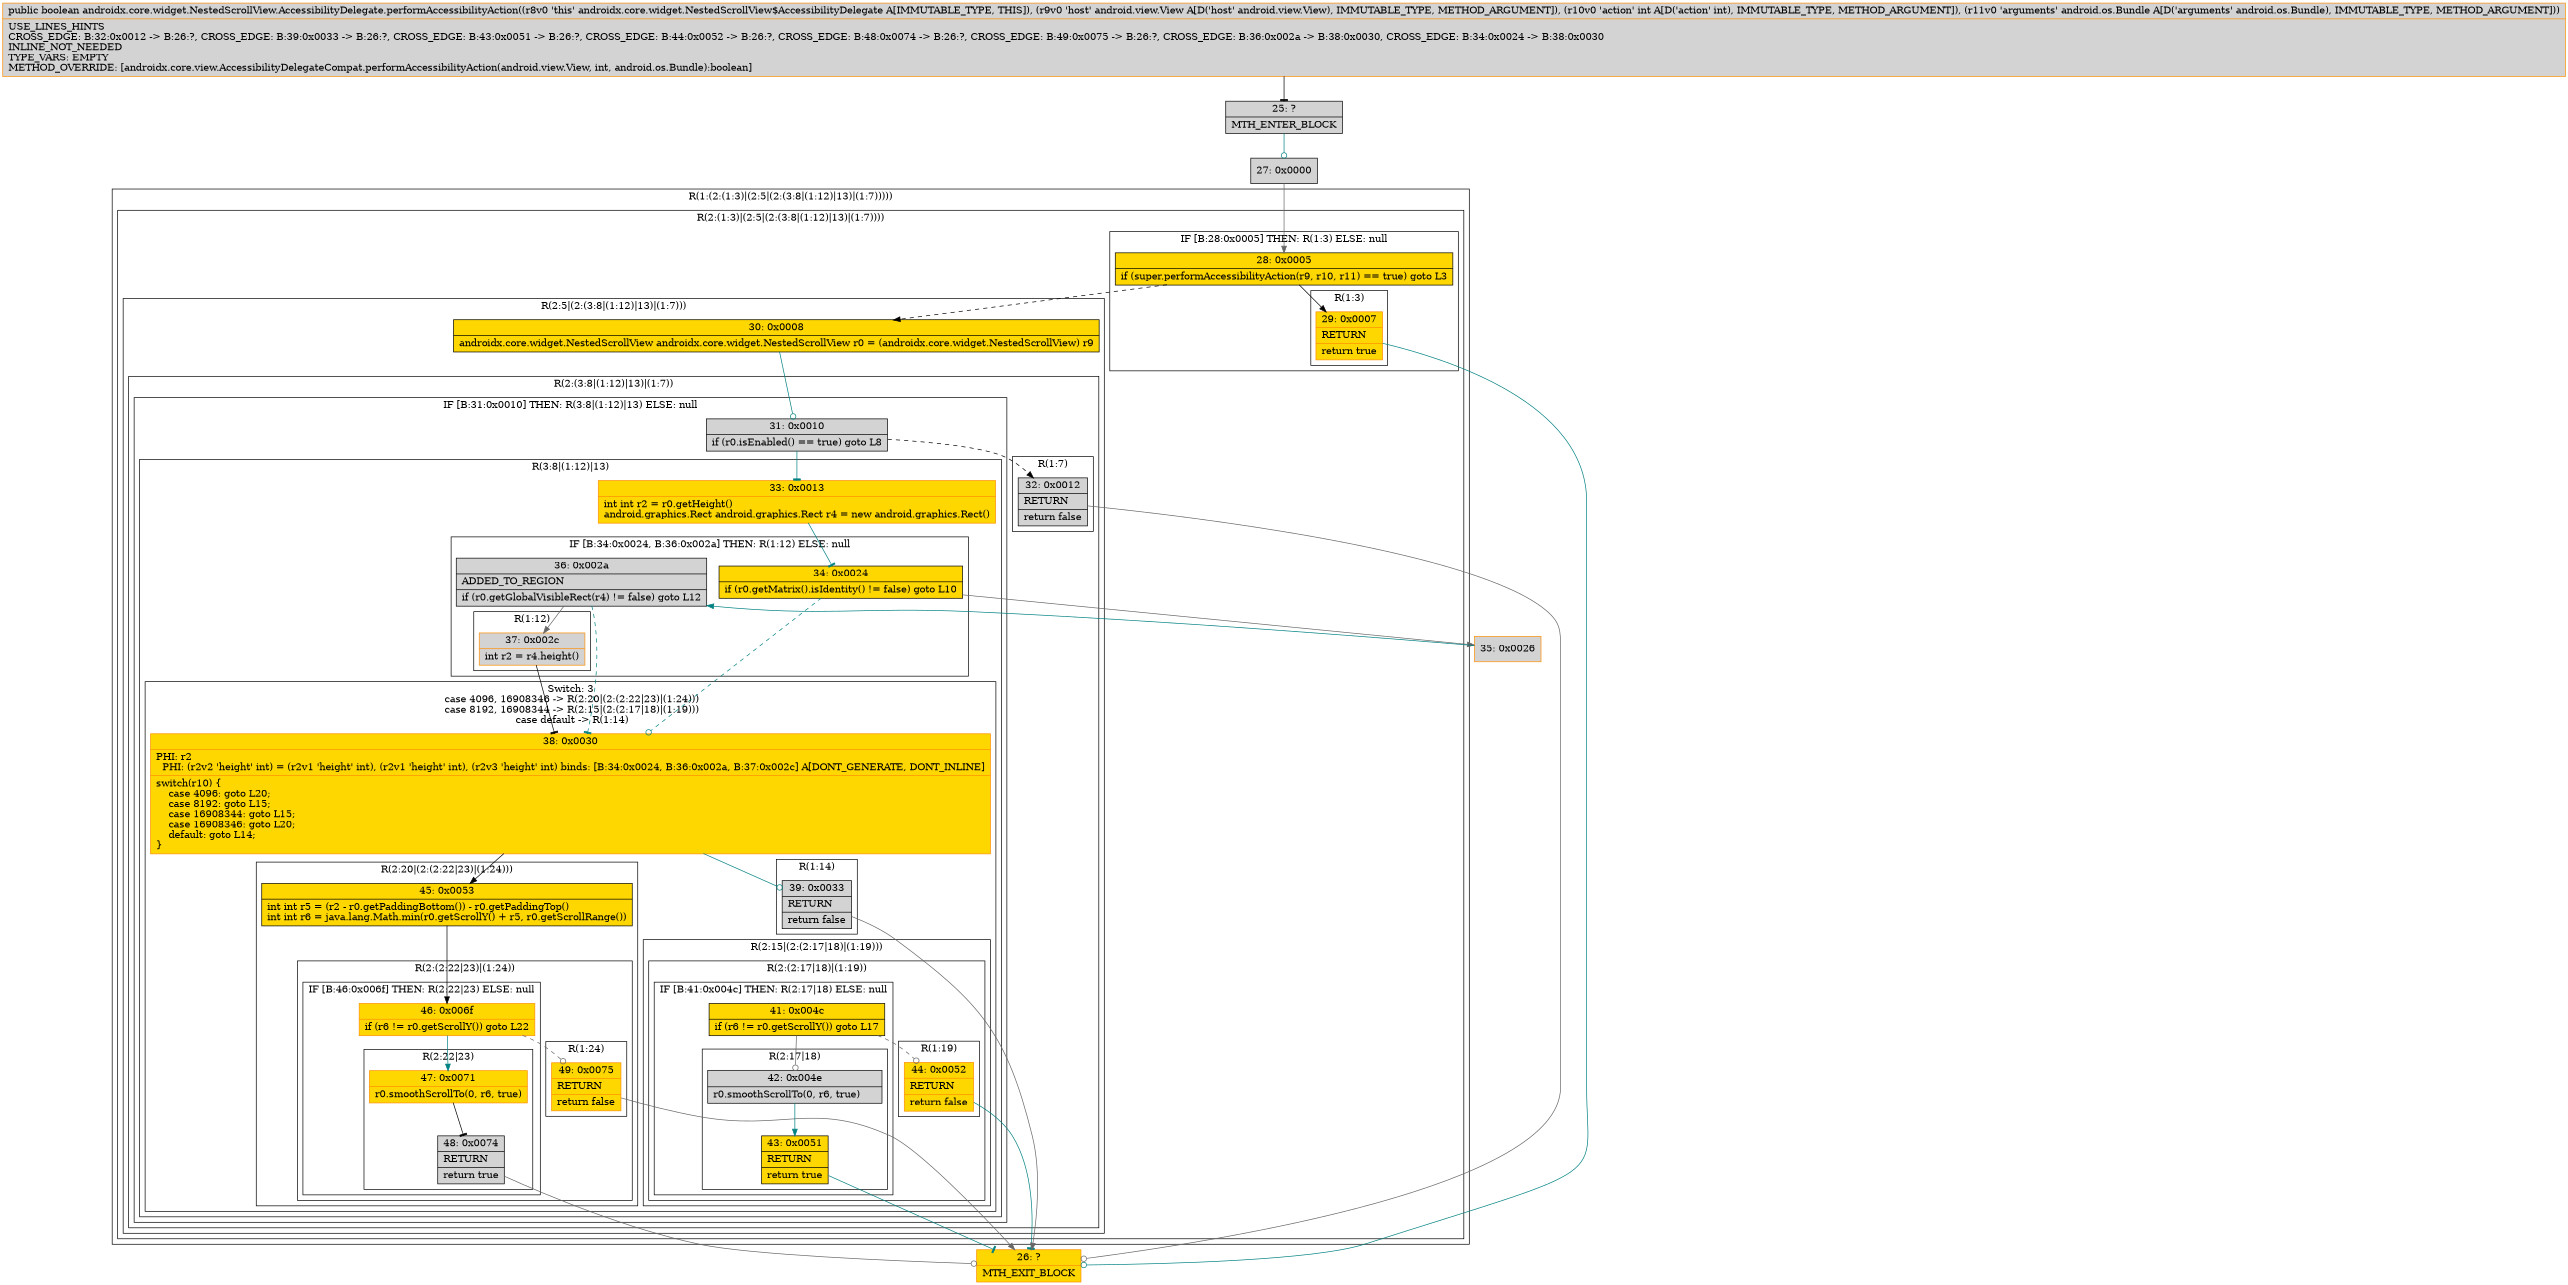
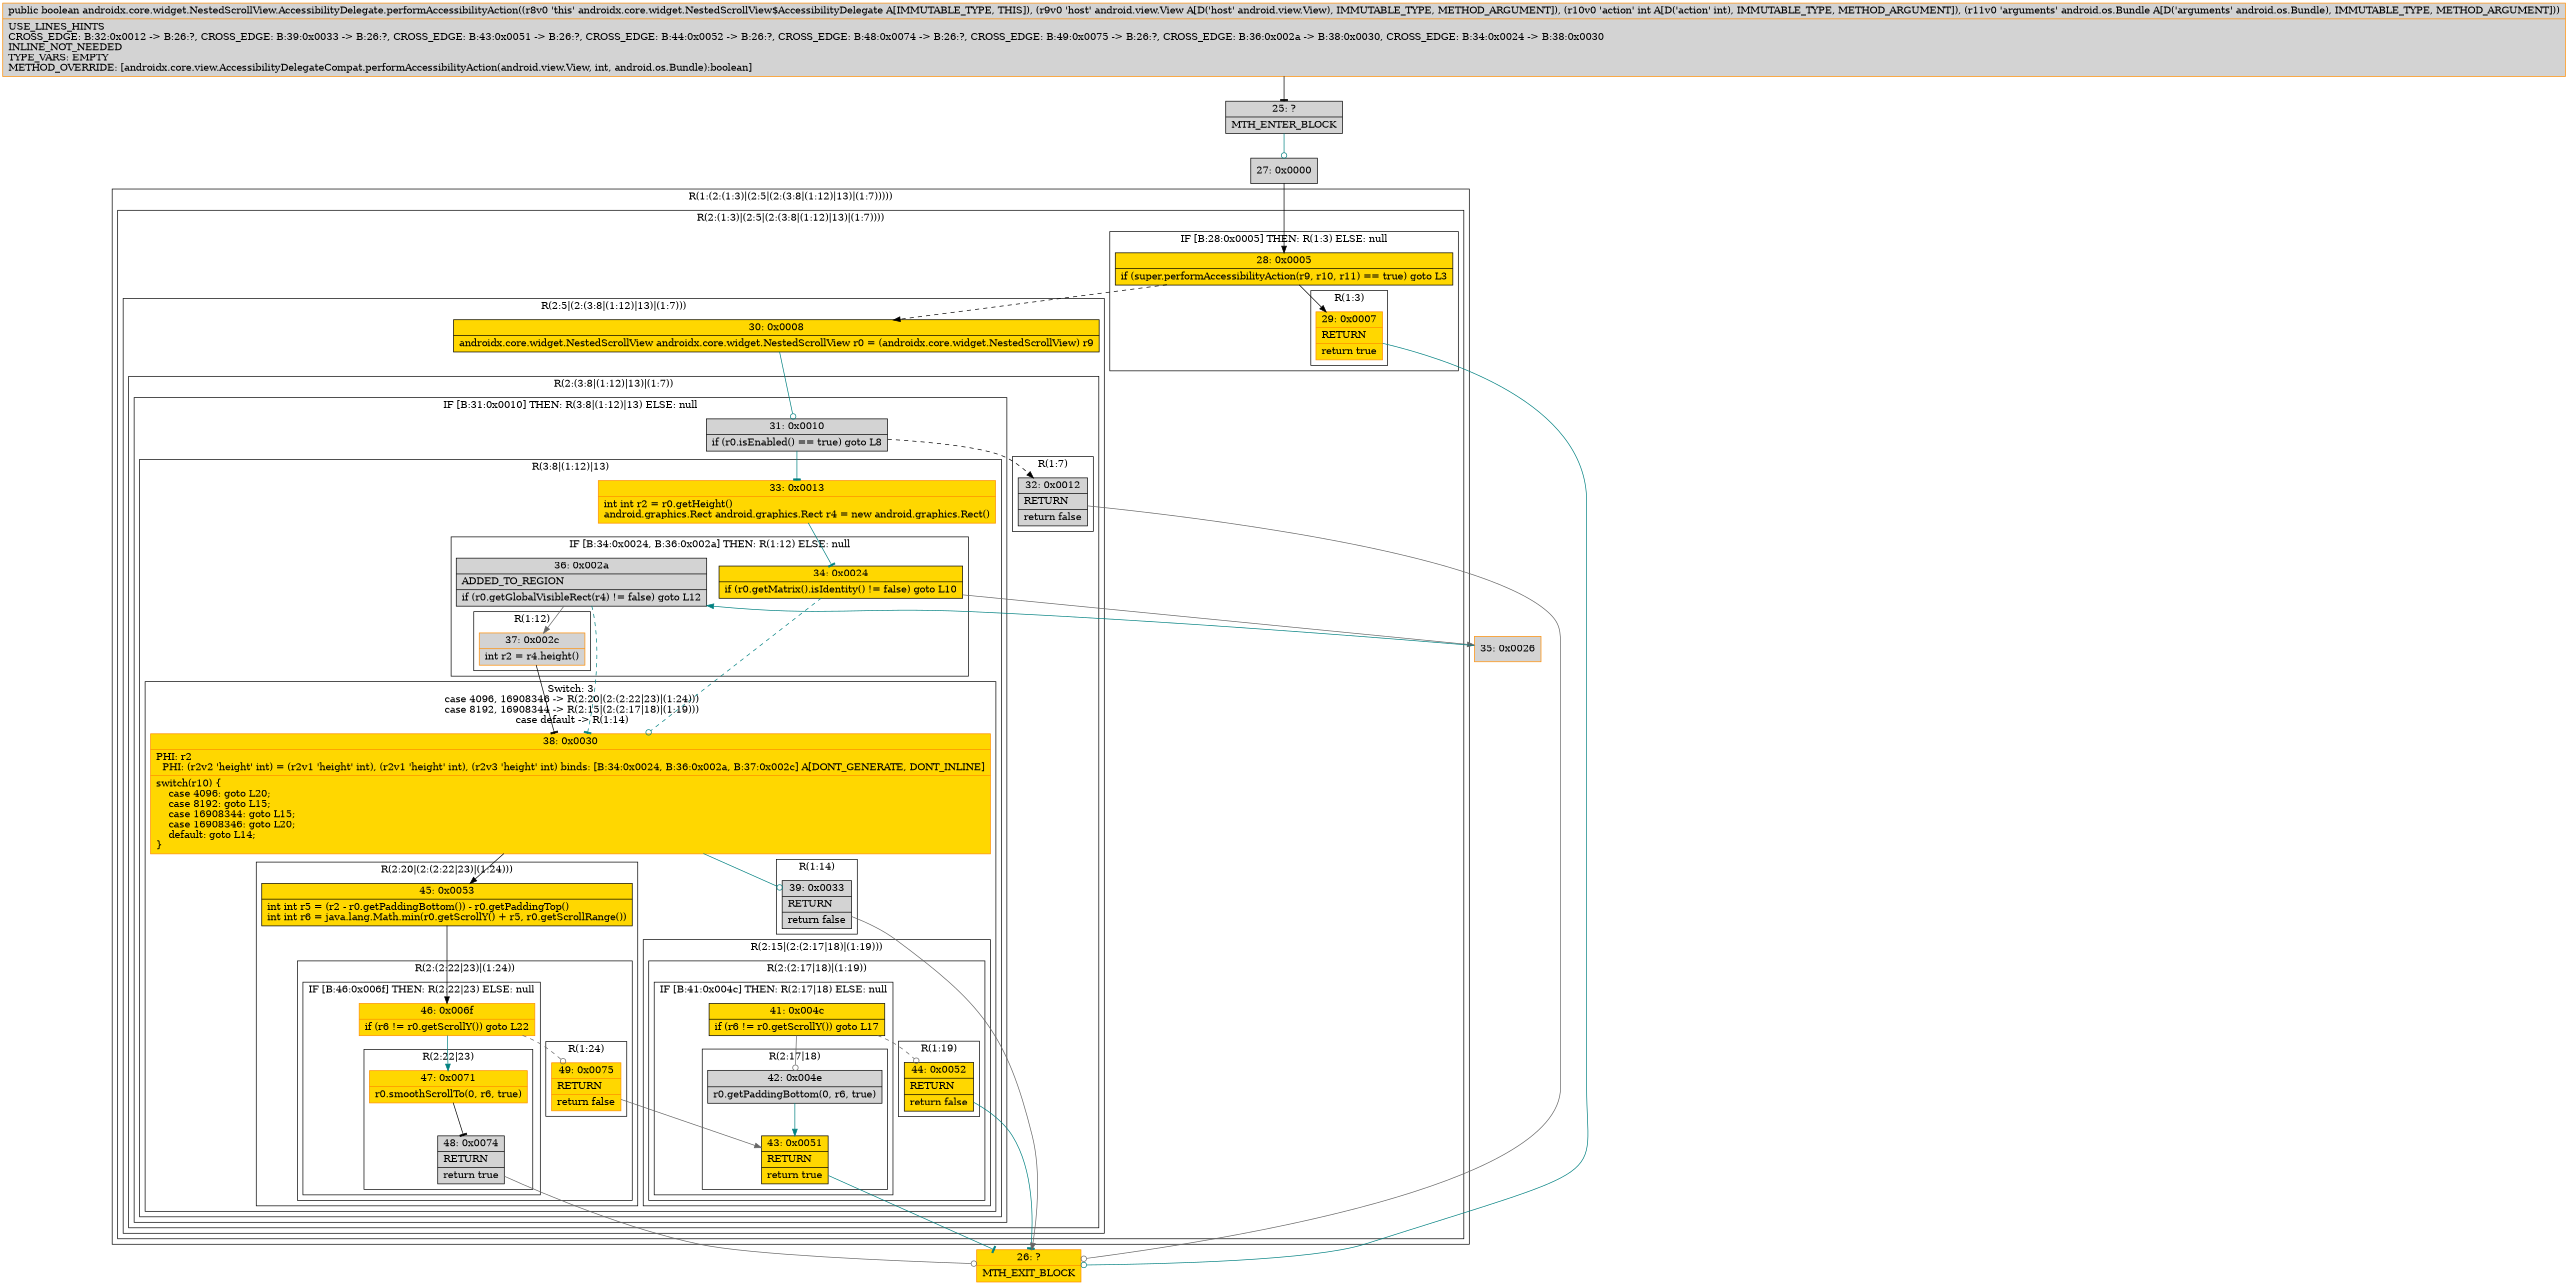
(1284, 215) -> (1284, 215)
(939, 1087) -> (939, 1087)
(787, 1095) -> (795, 1095)
(837, 1120) -> (688, 1122)
